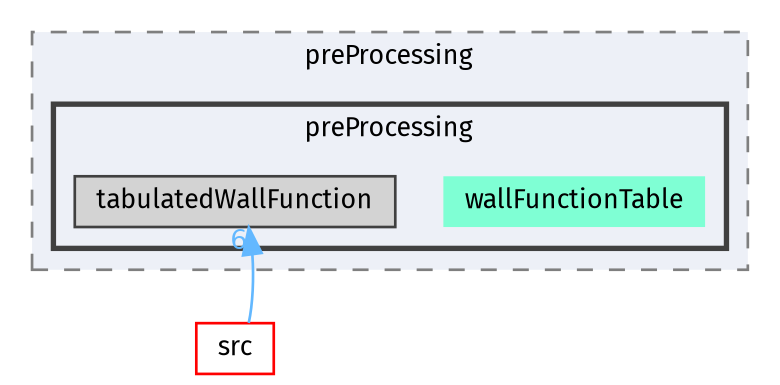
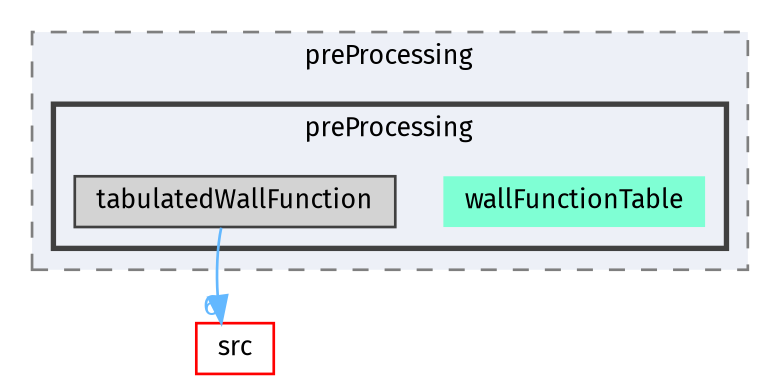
(253, 289) -> (217, 262)
